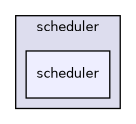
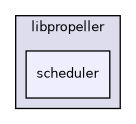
(68, 28) -> (68, 28)
